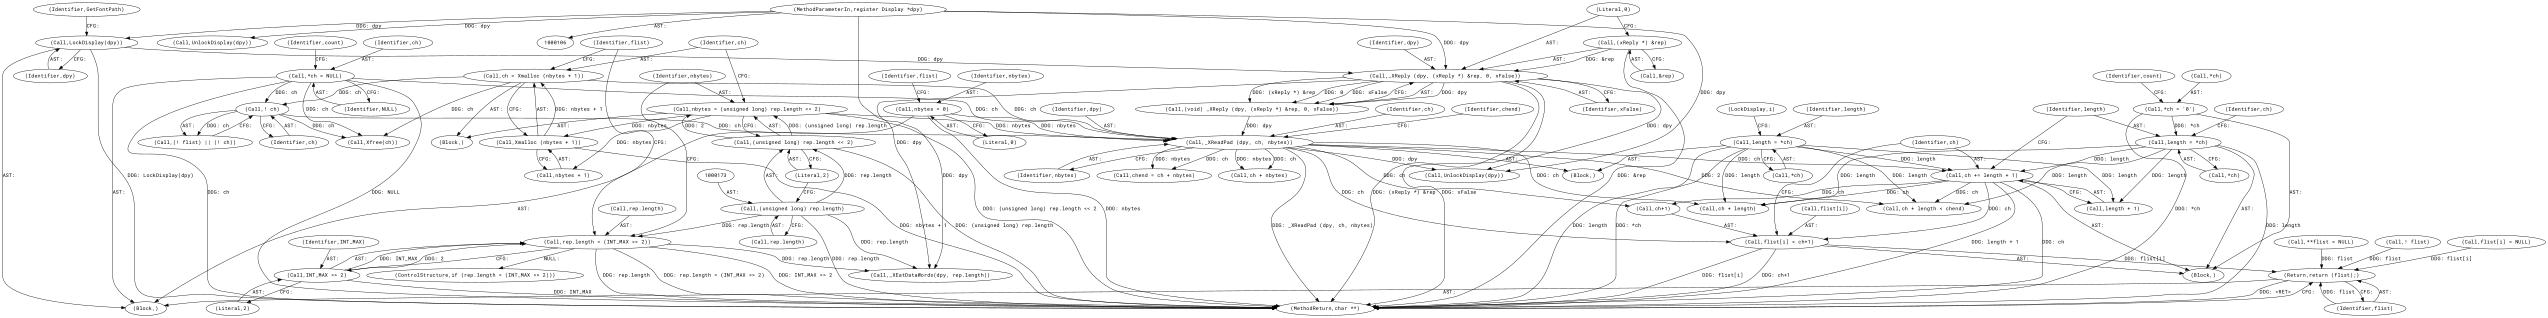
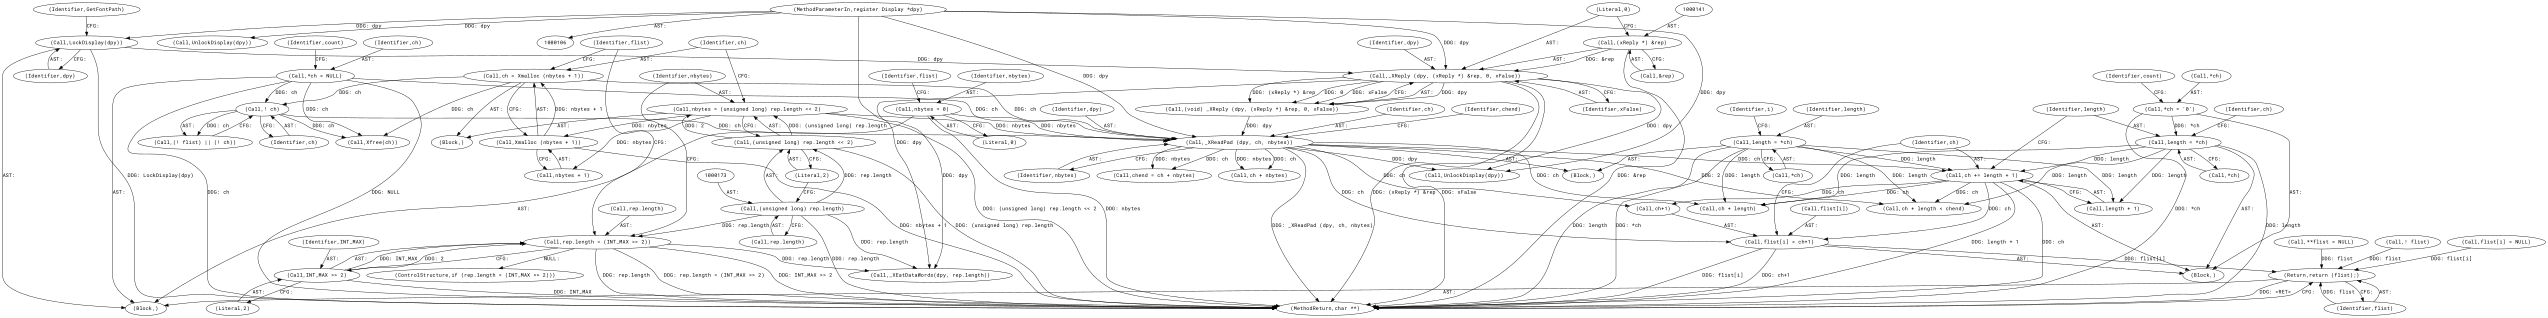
none -> (1694, 10)
none -> (1049, 70)
(371, 109) -> none
(1752, 109) -> (1752, 109)
